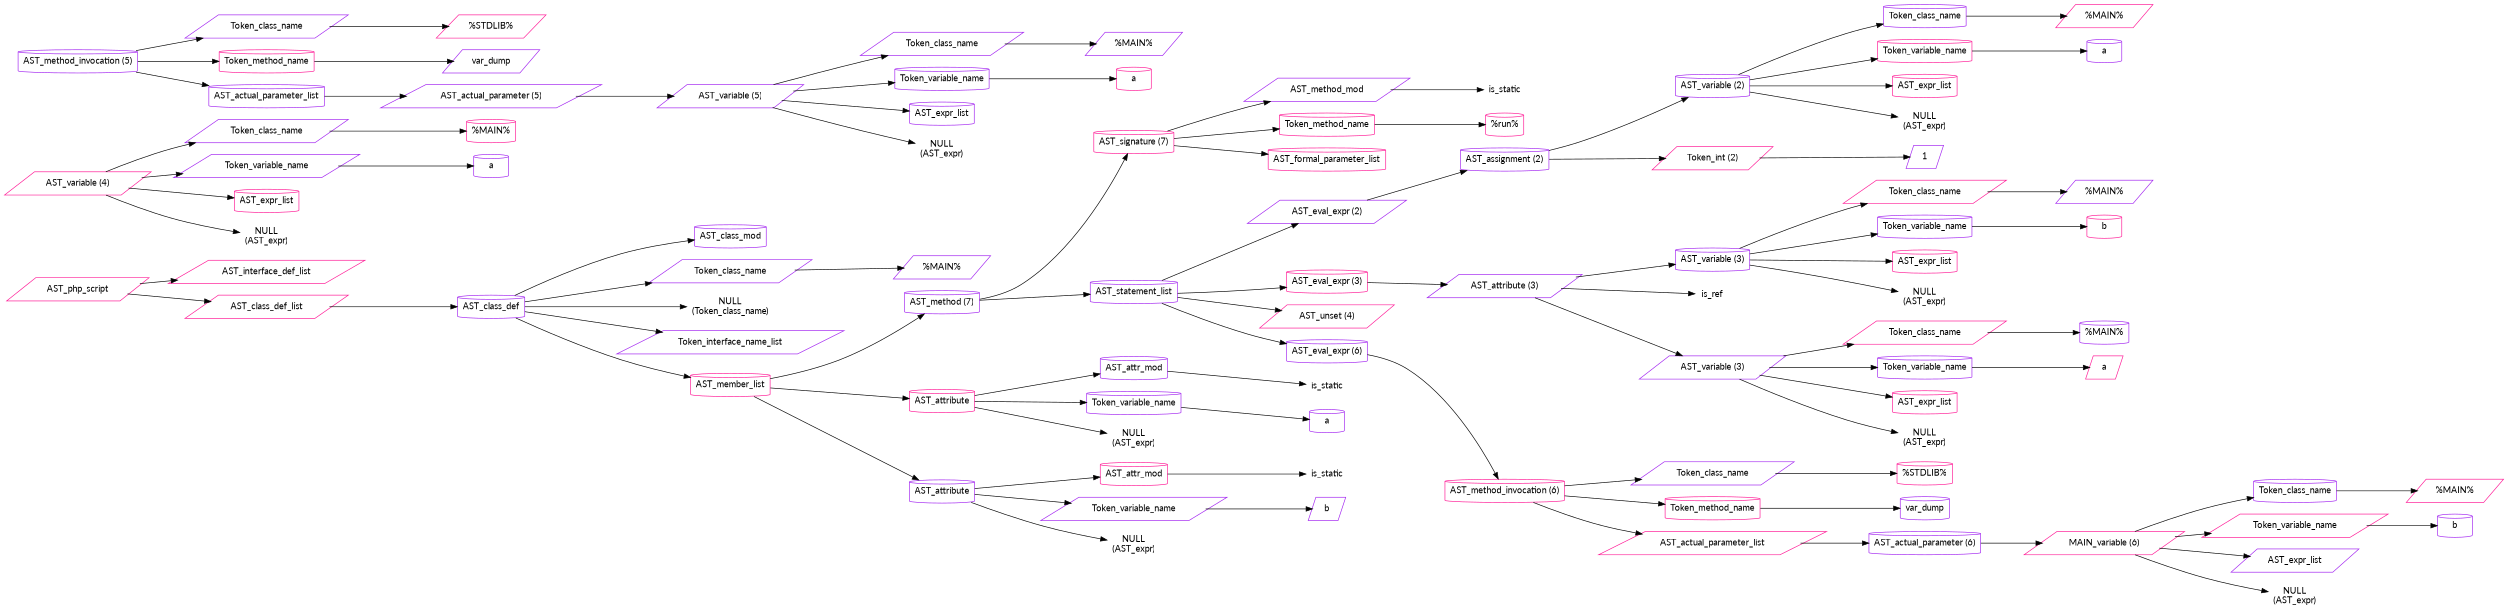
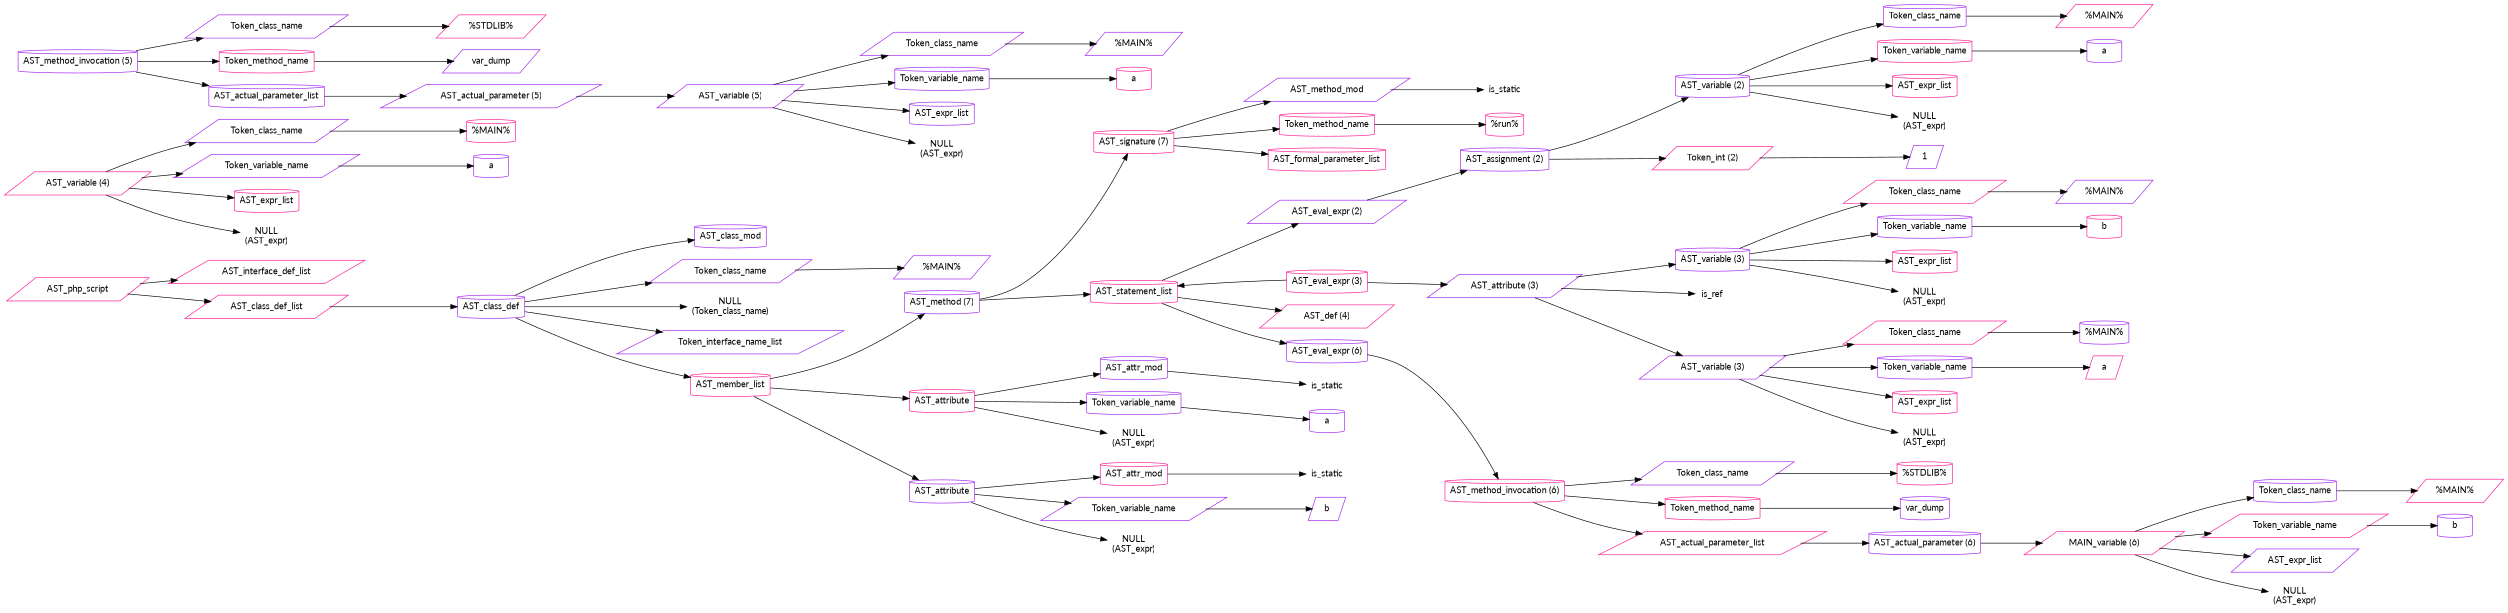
(1229, 291) -> (1235, 282)
(1134, 292) -> (1134, 292)
(1327, 316) -> (1327, 316)
